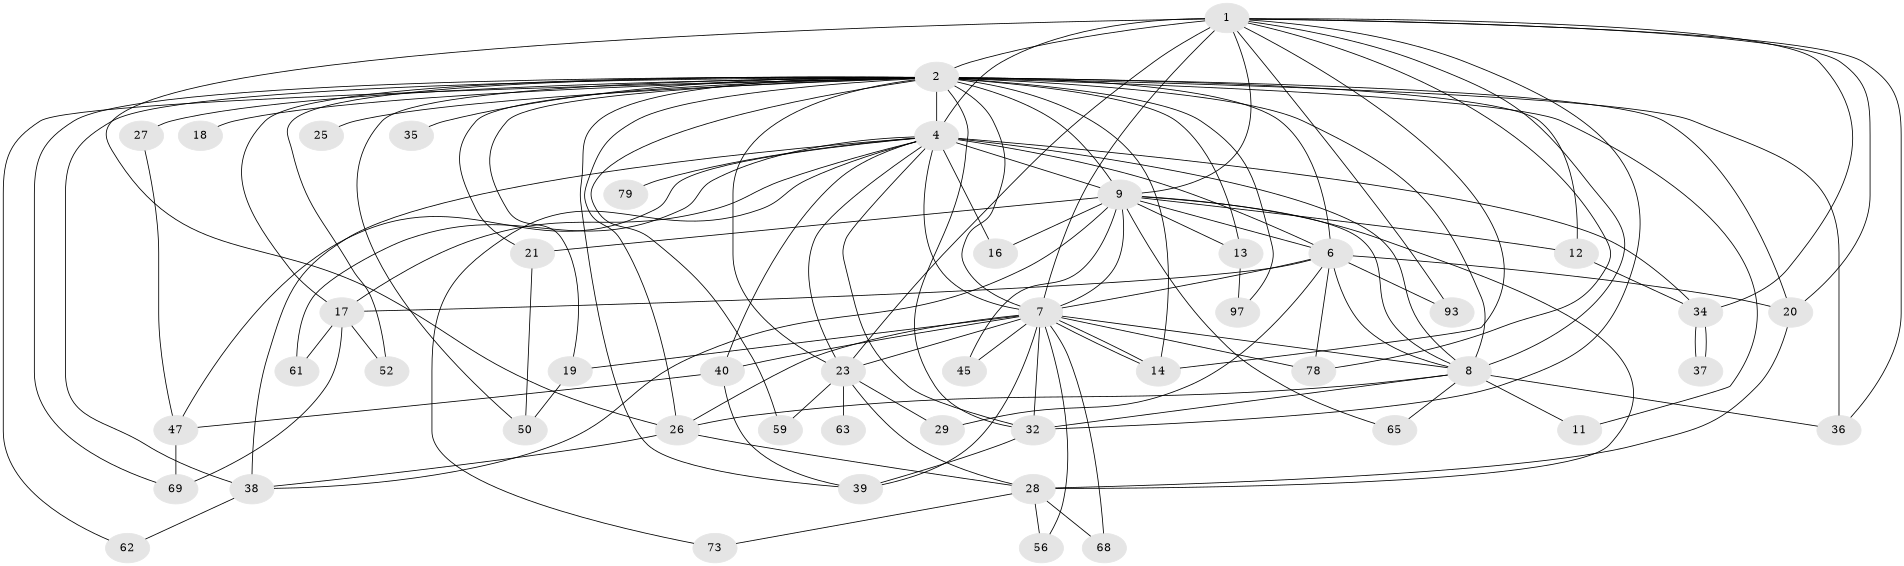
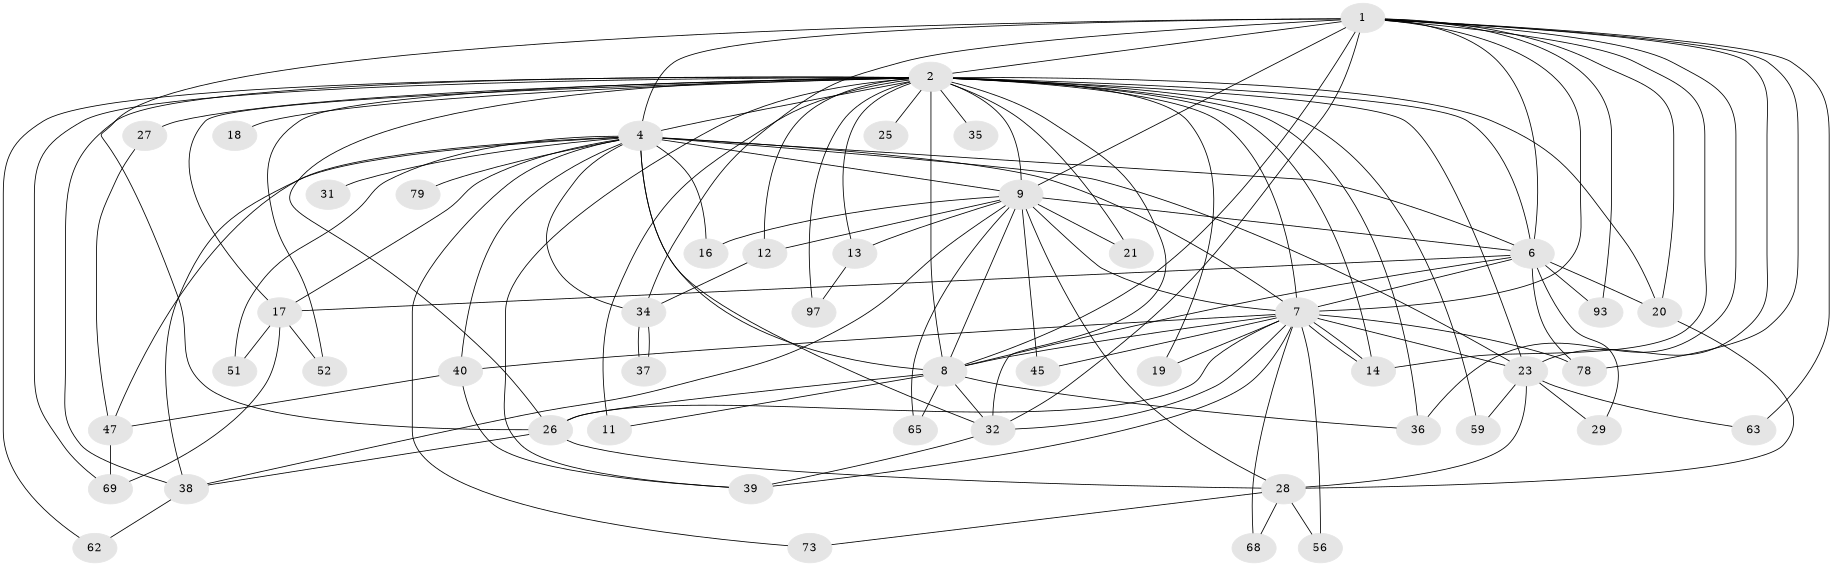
none -> (1782, 59)
none -> (1516, 87)
none -> (328, 195)
(297, 371) -> (235, 371)
(525, 430) -> none
